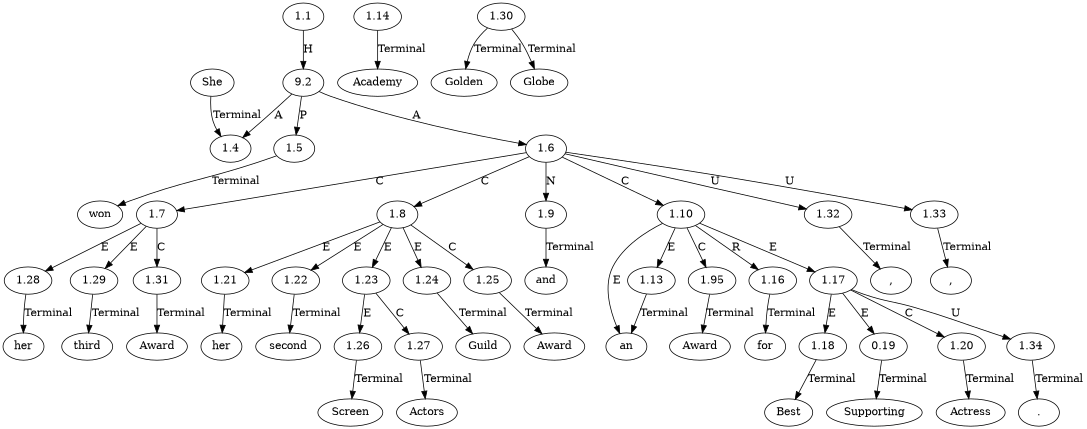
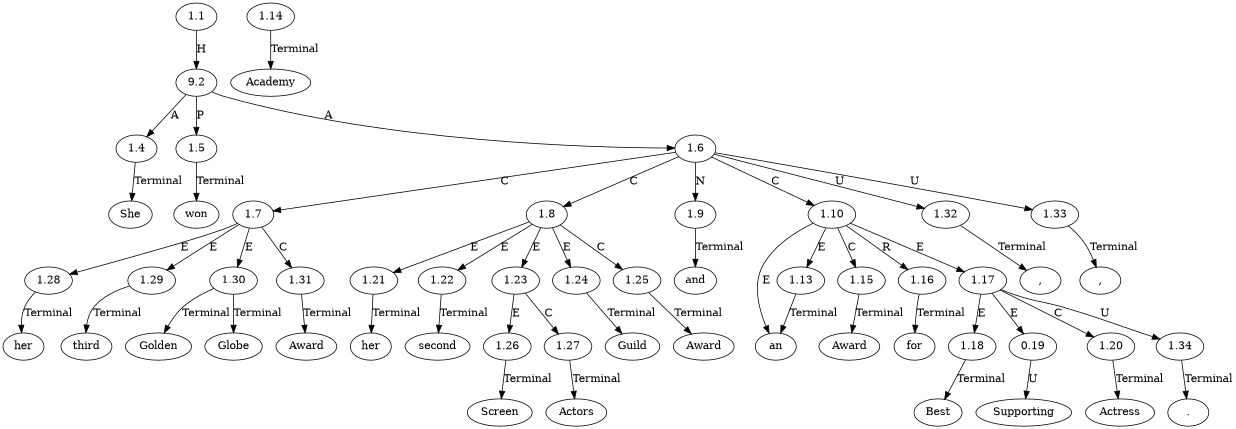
(211, 114) -> (134, 178)
none -> (245, 244)
(712, 281) -> (861, 281)
(903, 380) -> (1033, 380)
